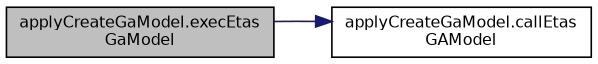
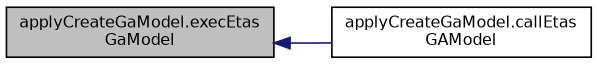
(295, 21) -> (311, 43)
